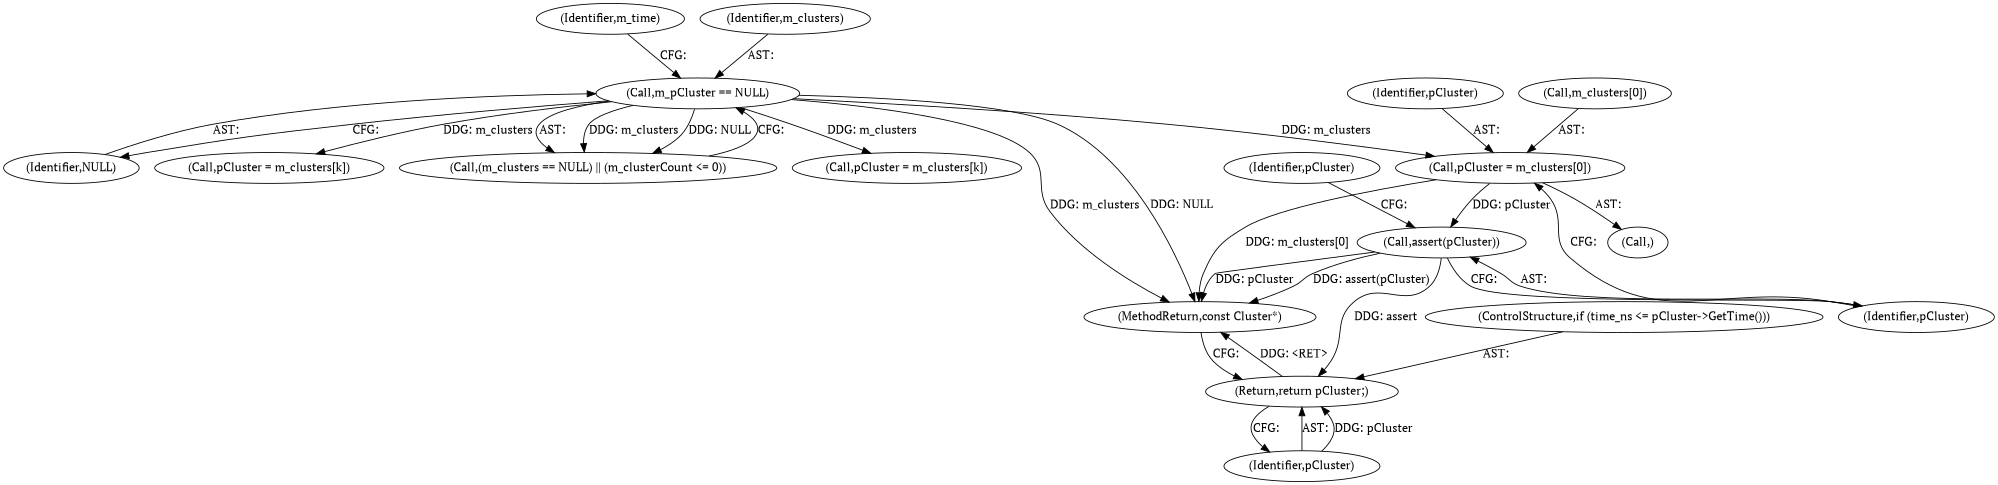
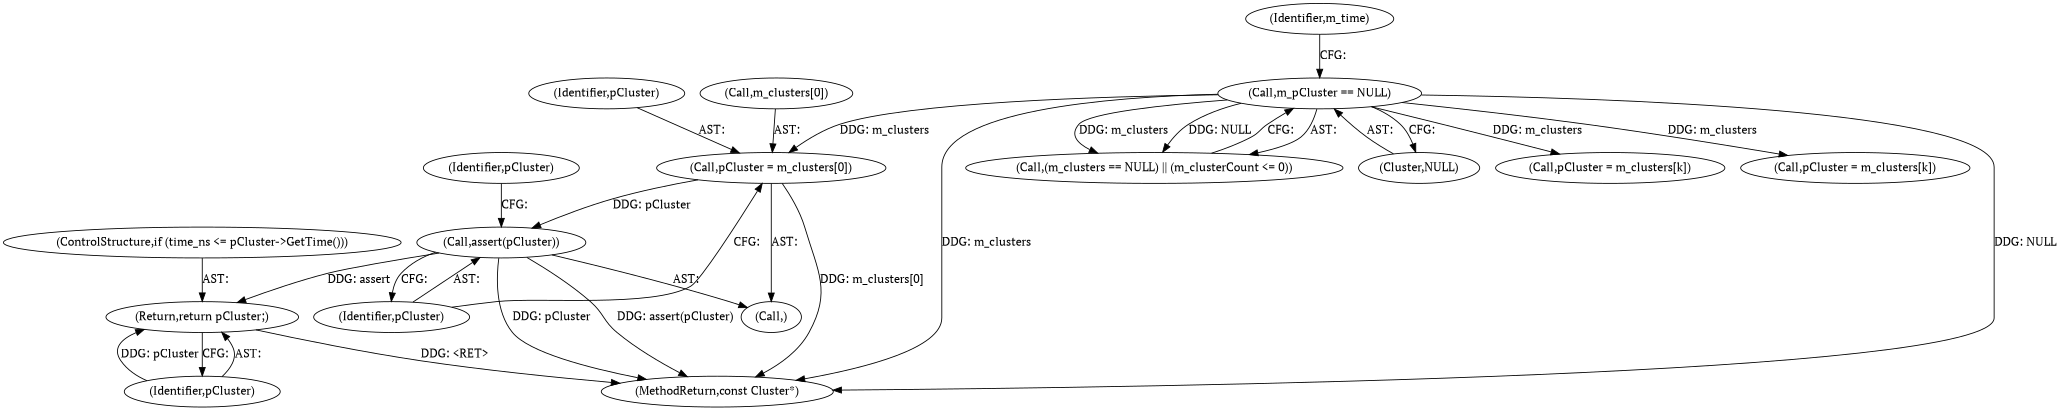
(785, 19) -> none
(71, 168) -> (1419, 168)
none -> (646, 278)
(1211, 359) -> none
